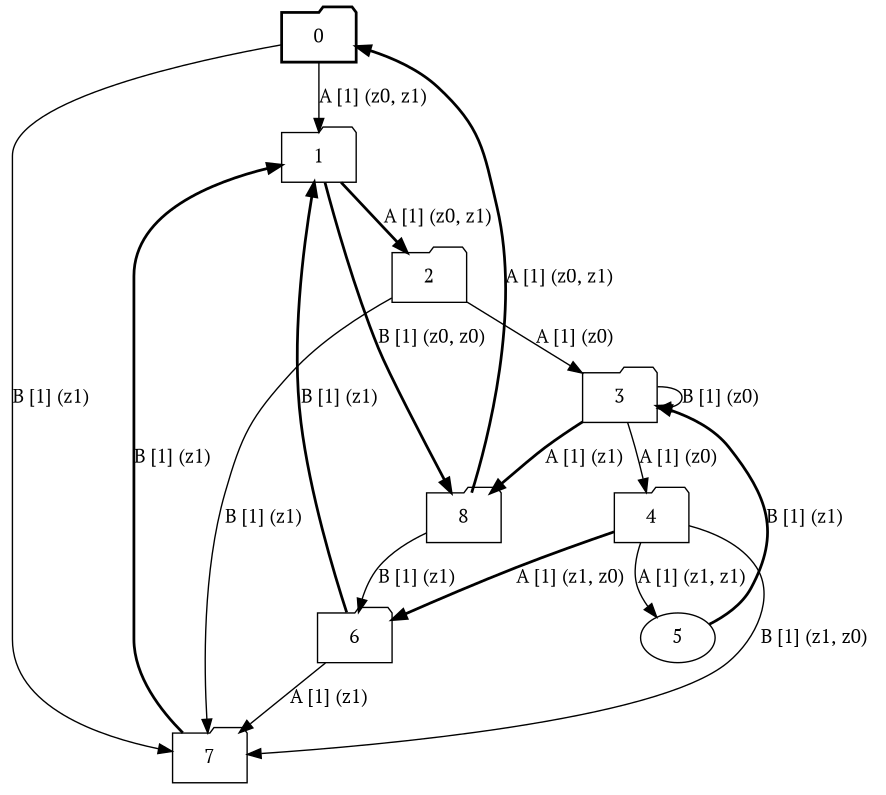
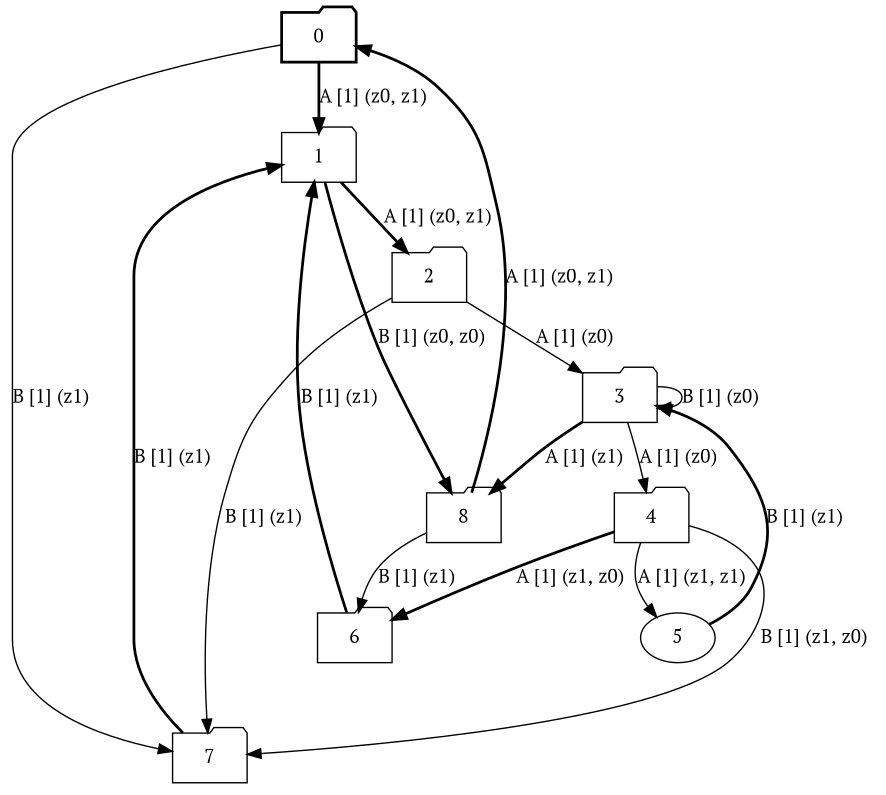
(319, 90) -> (319, 90)
(288, 693) -> none
